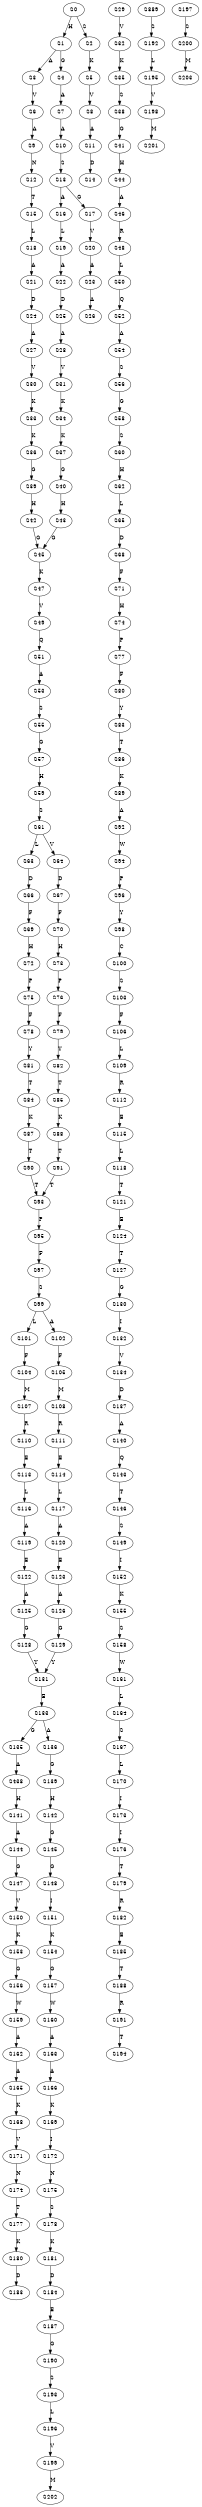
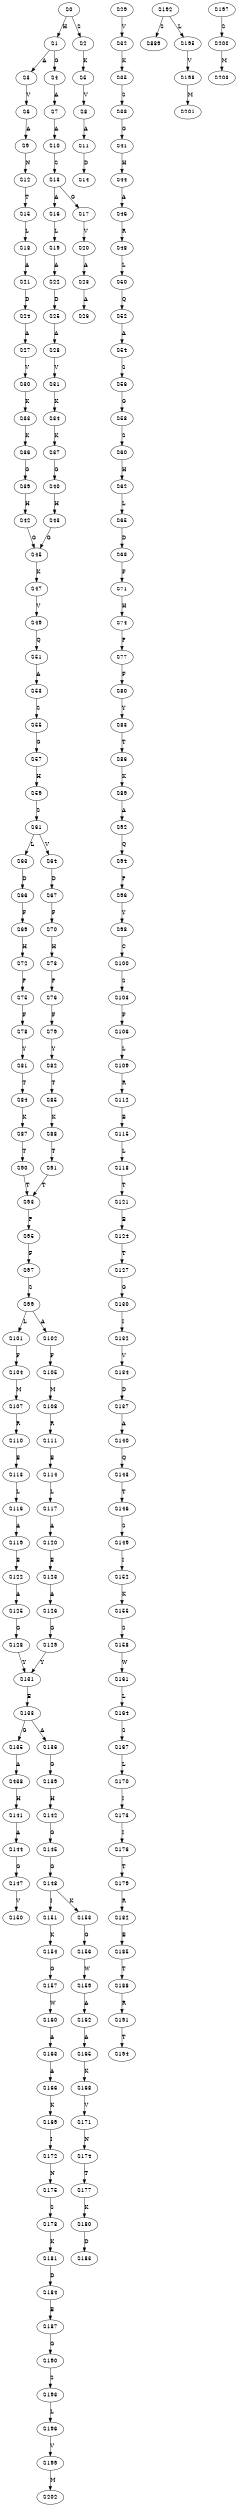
(151, 25) -> (160, 25)
(123, 845) -> (124, 845)
(16, 1933) -> (66, 1899)
